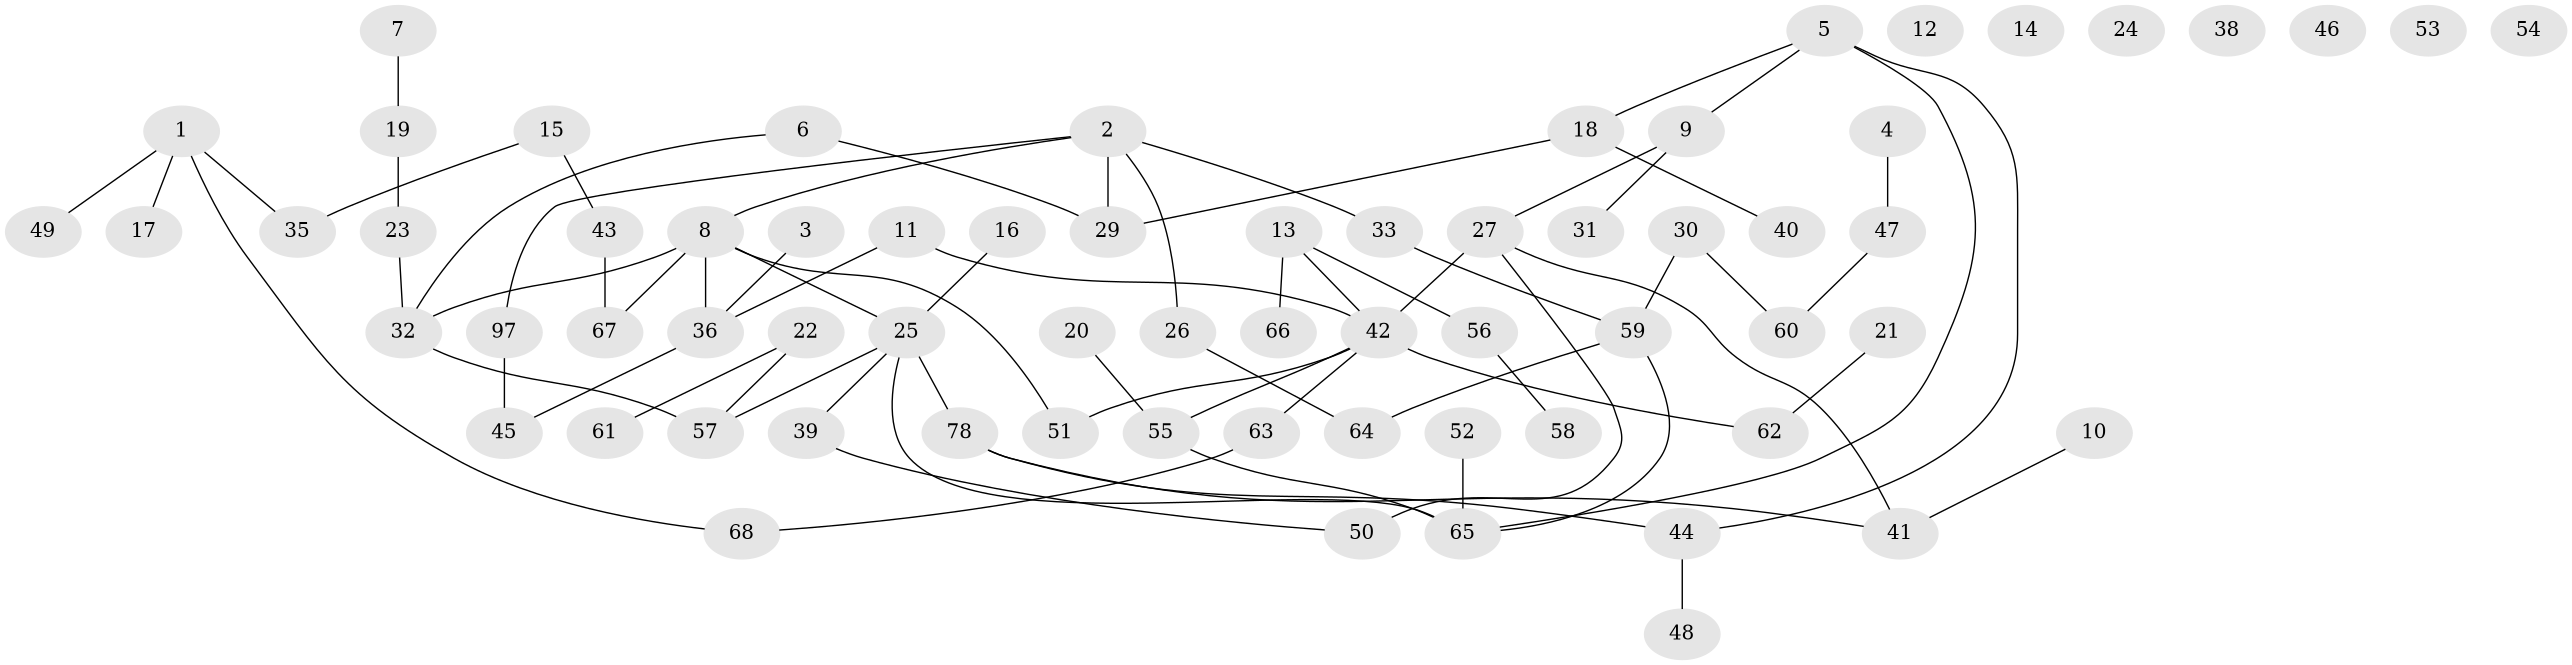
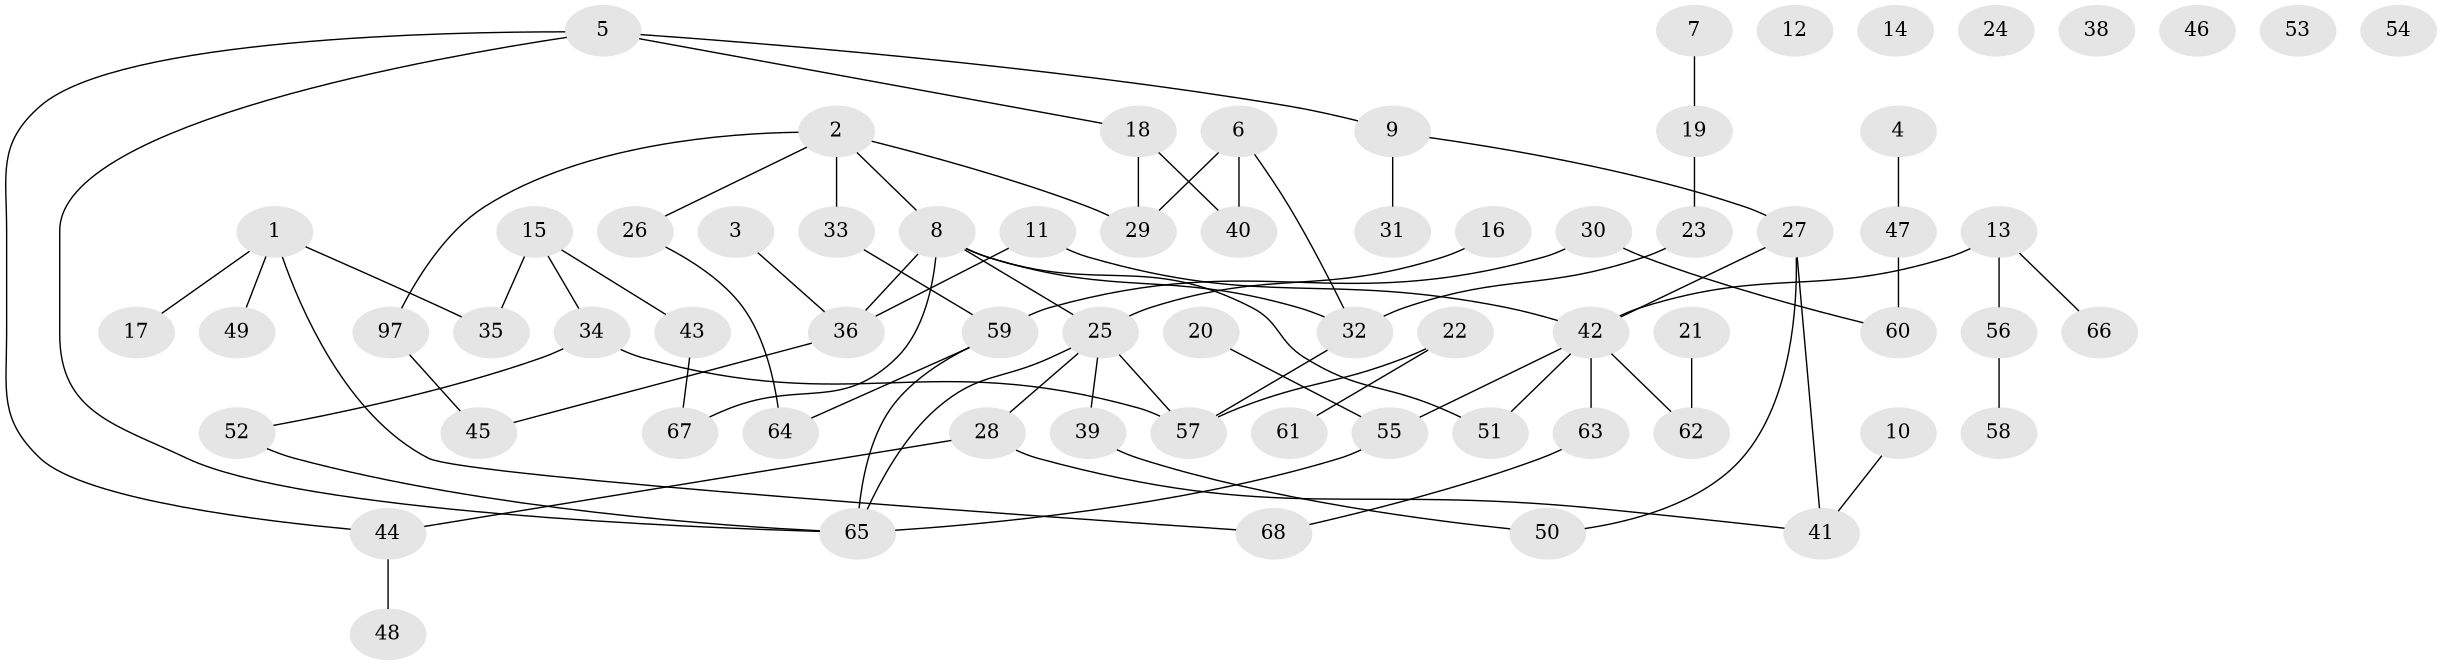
none -> (1239, 182)
none -> (592, 333)
(960, 433) -> (987, 433)
